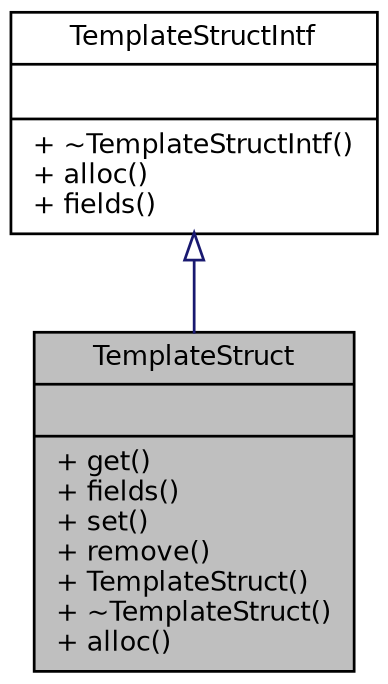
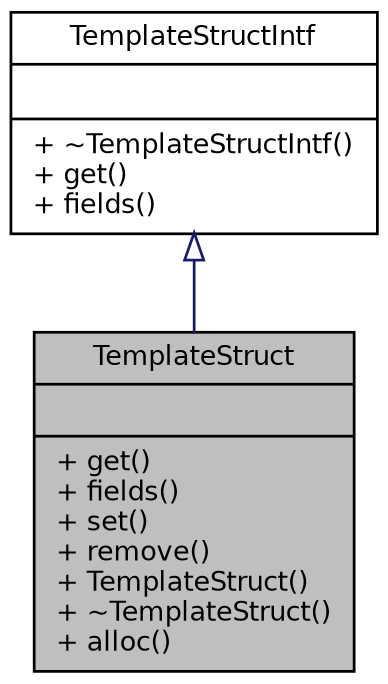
(92, 175) -> (81, 175)
